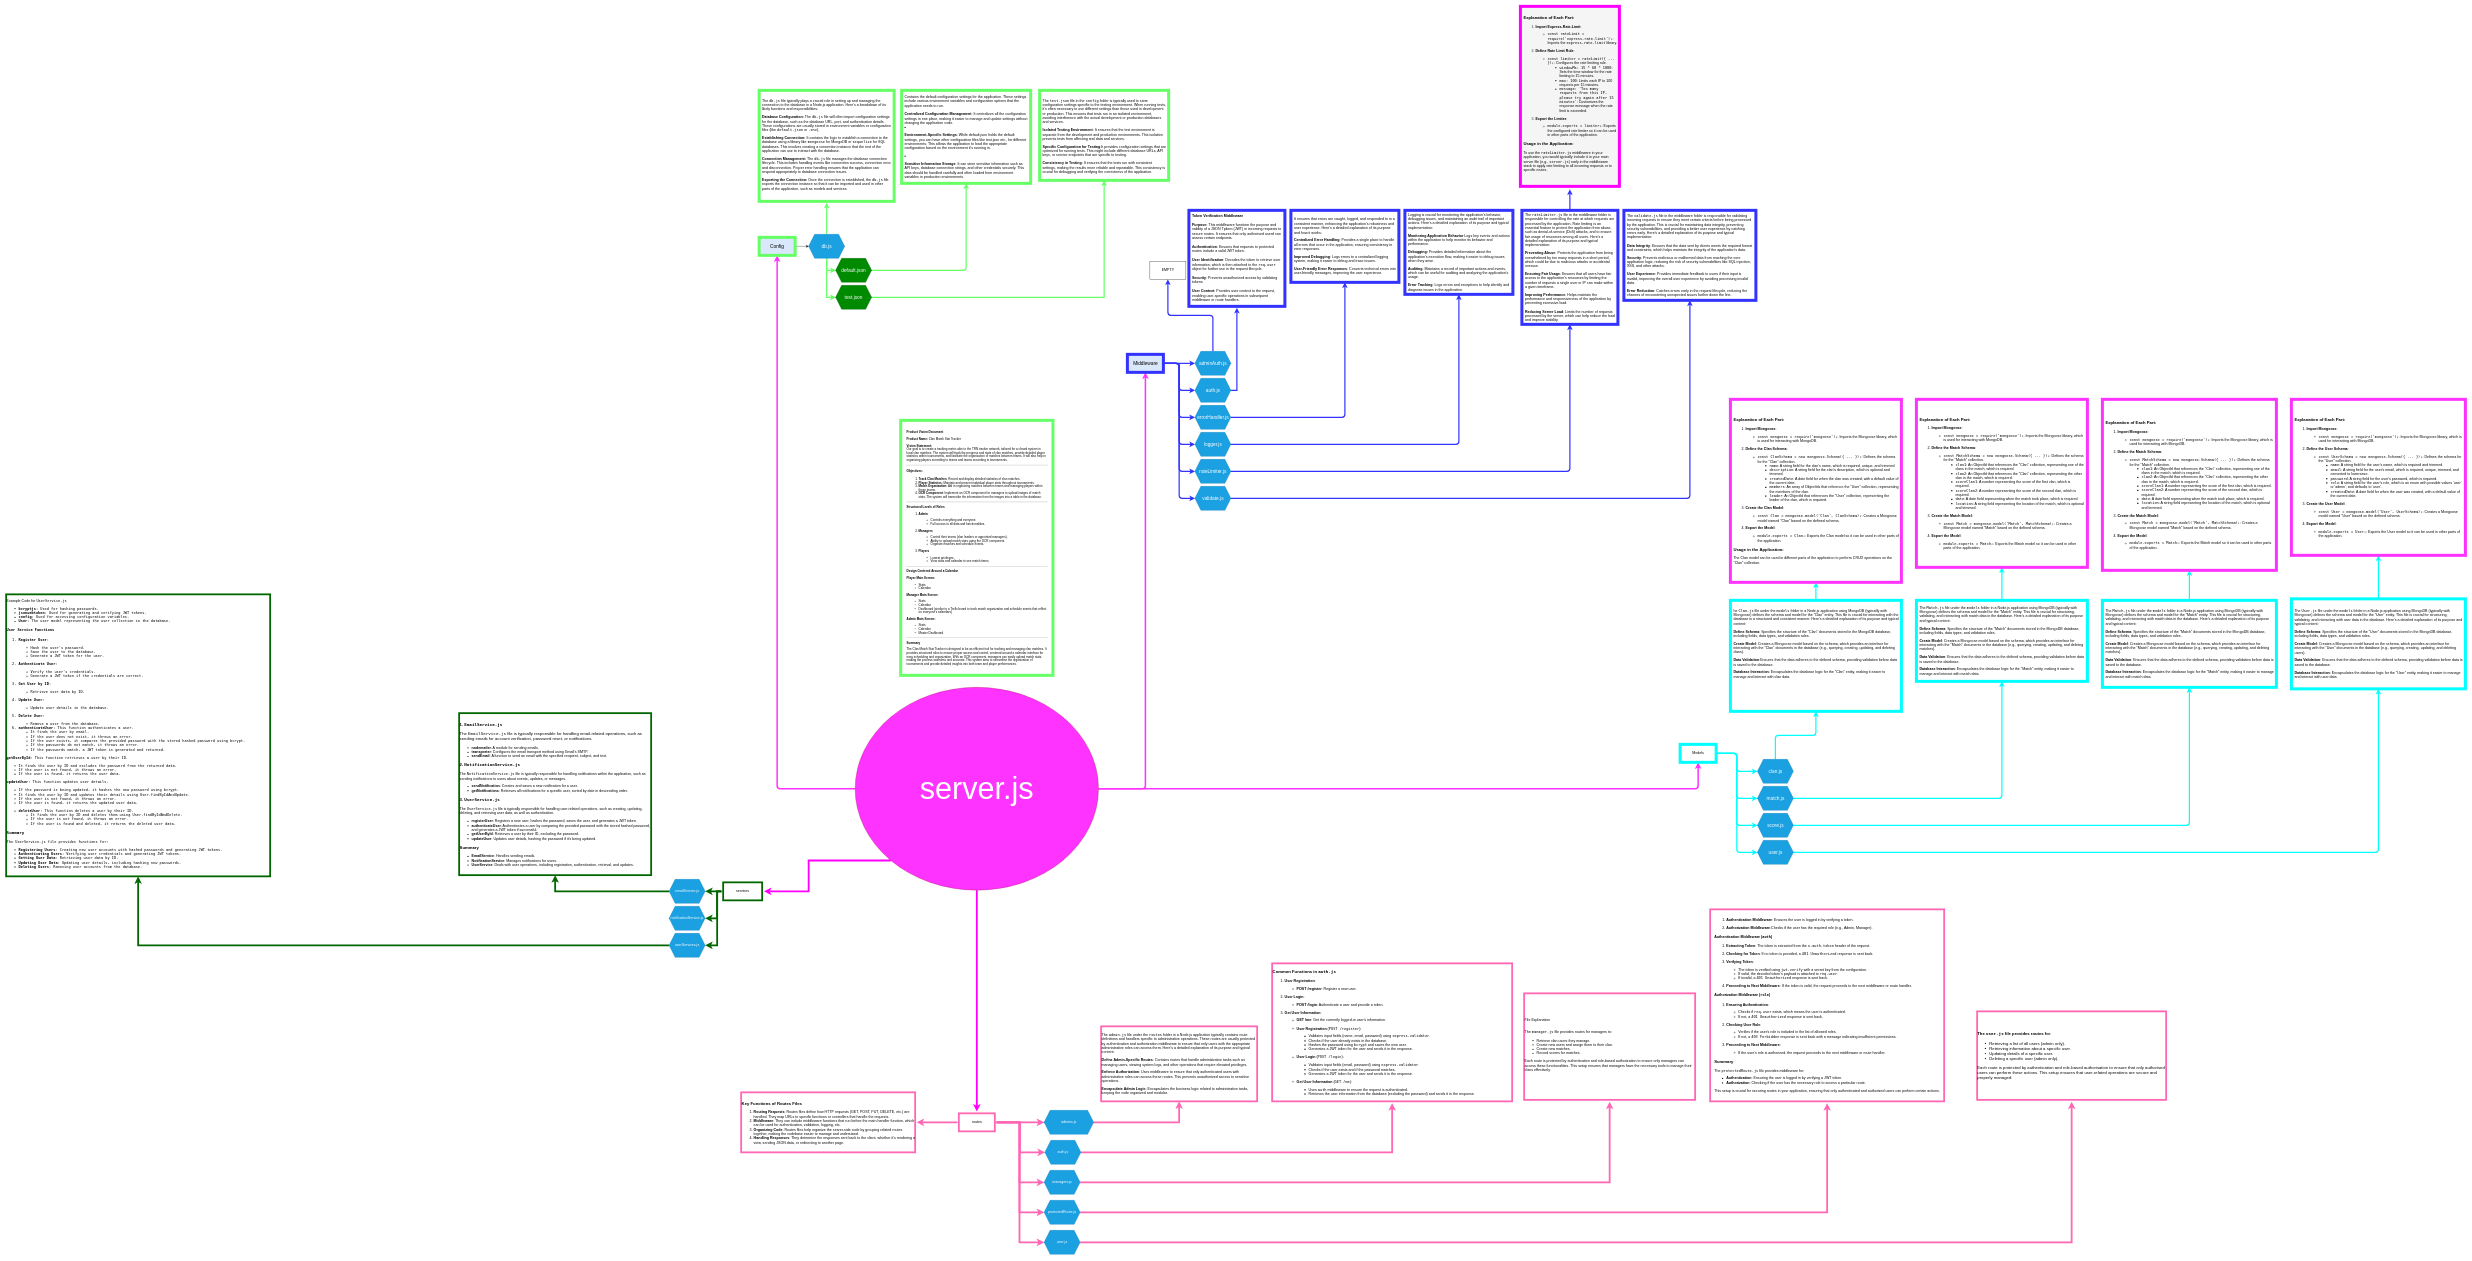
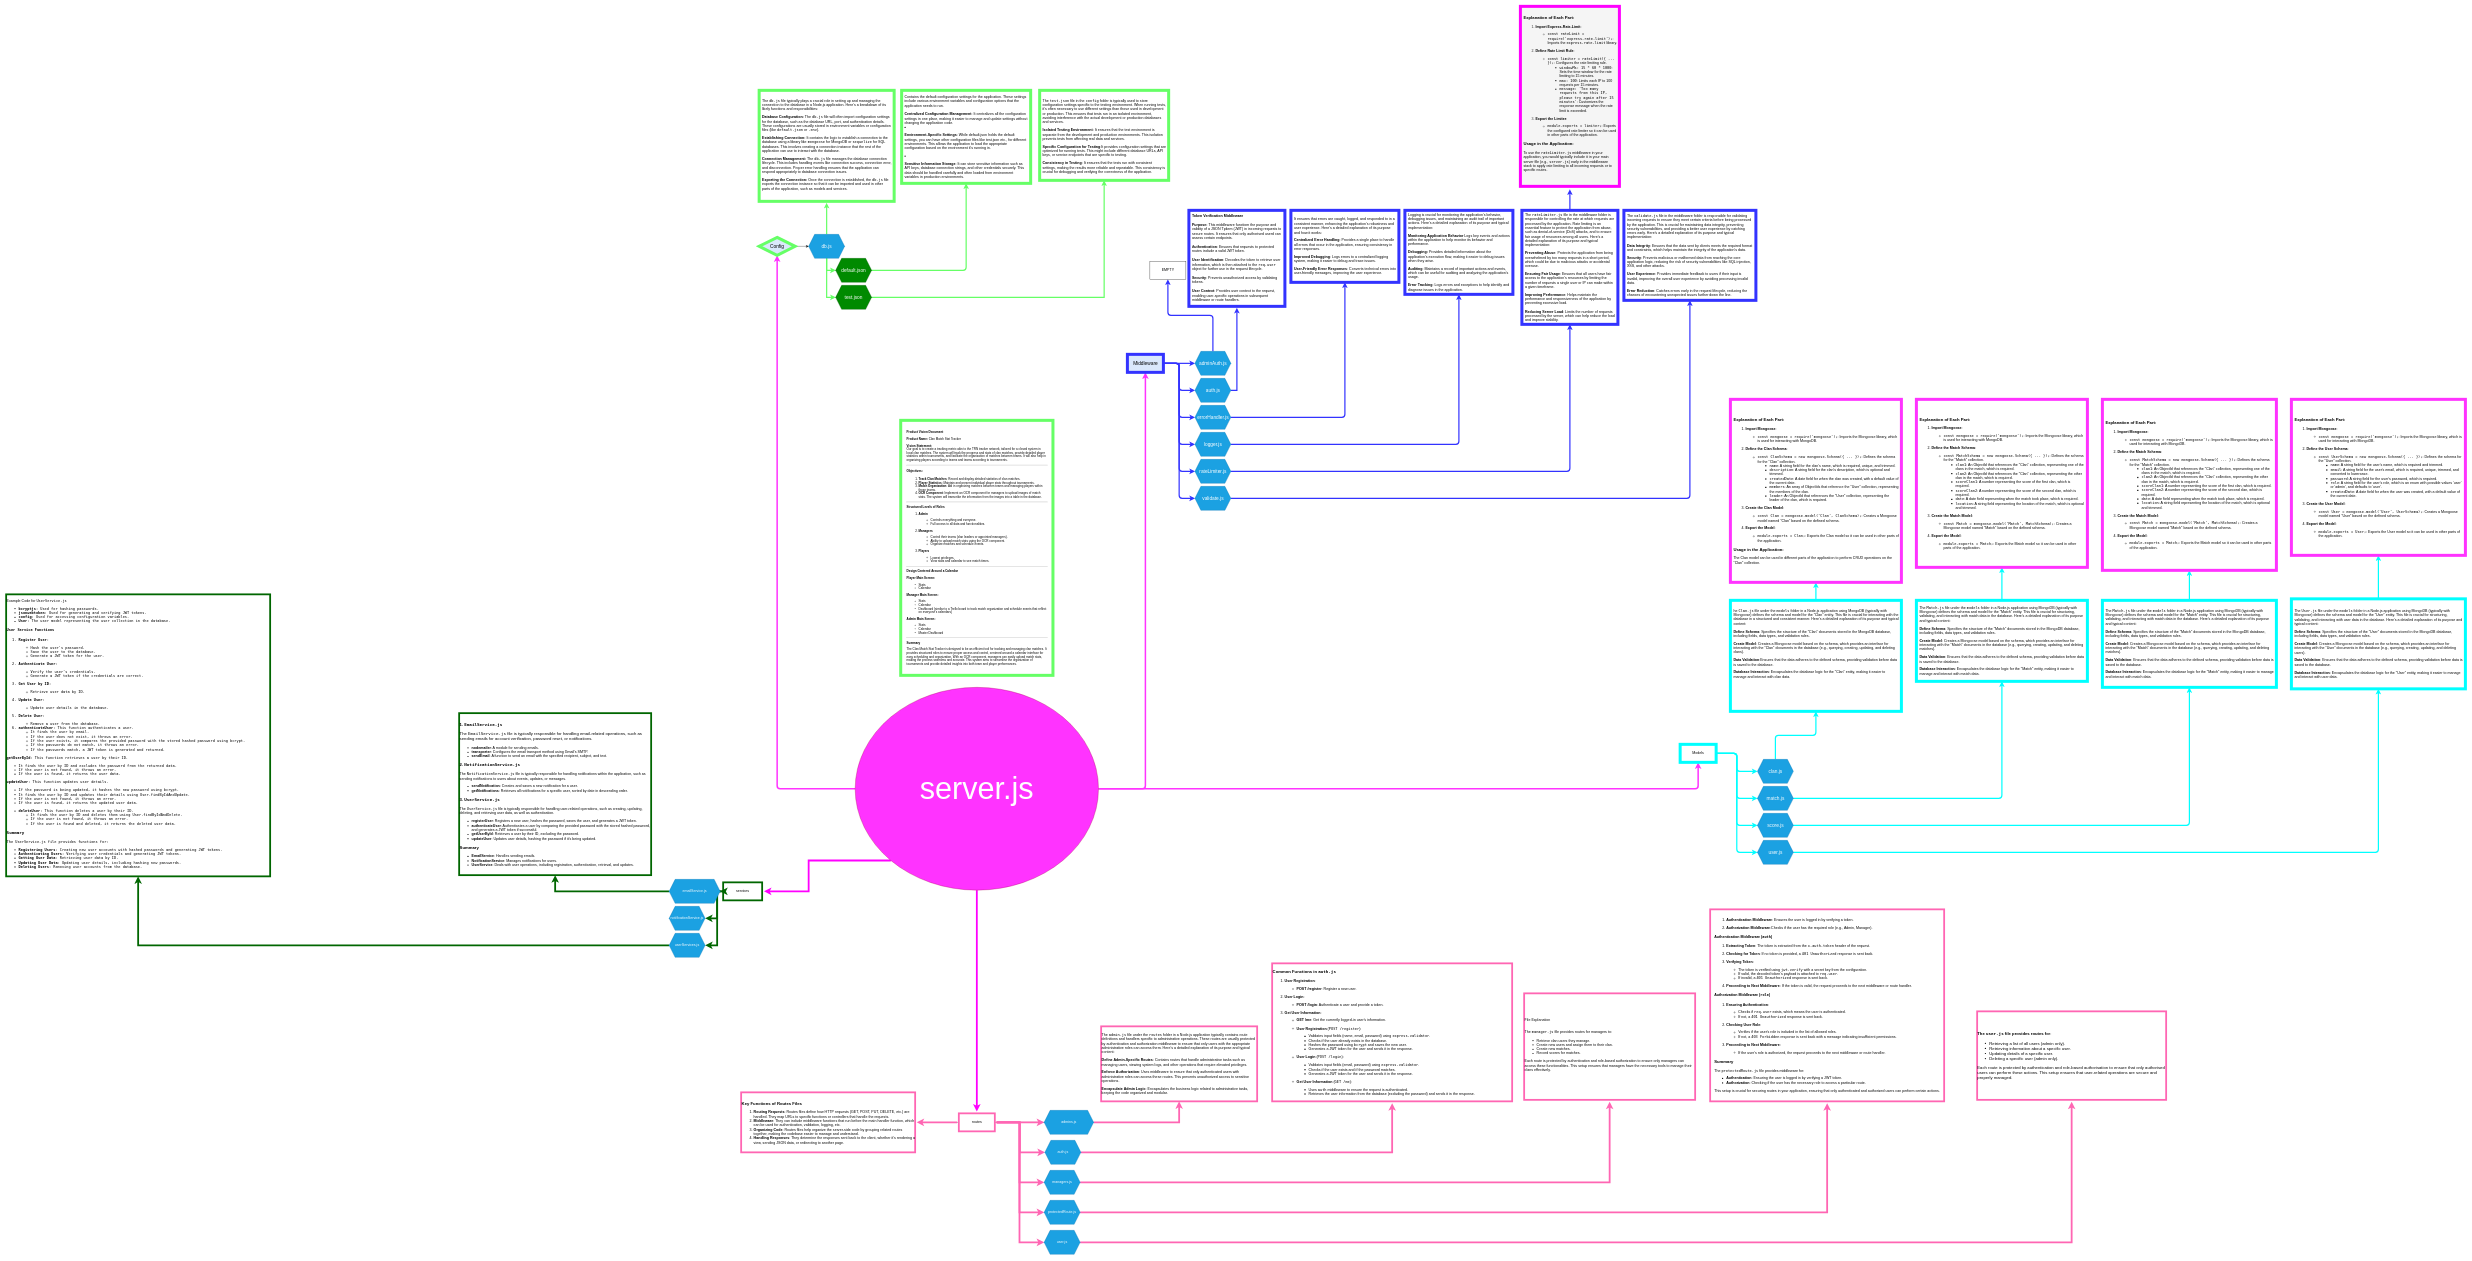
(777, 246) -> (777, 246)
(687, 891) -> (695, 891)
